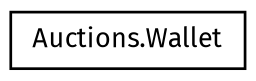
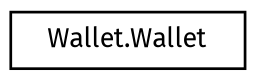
(128, 40) -> (128, 40)
